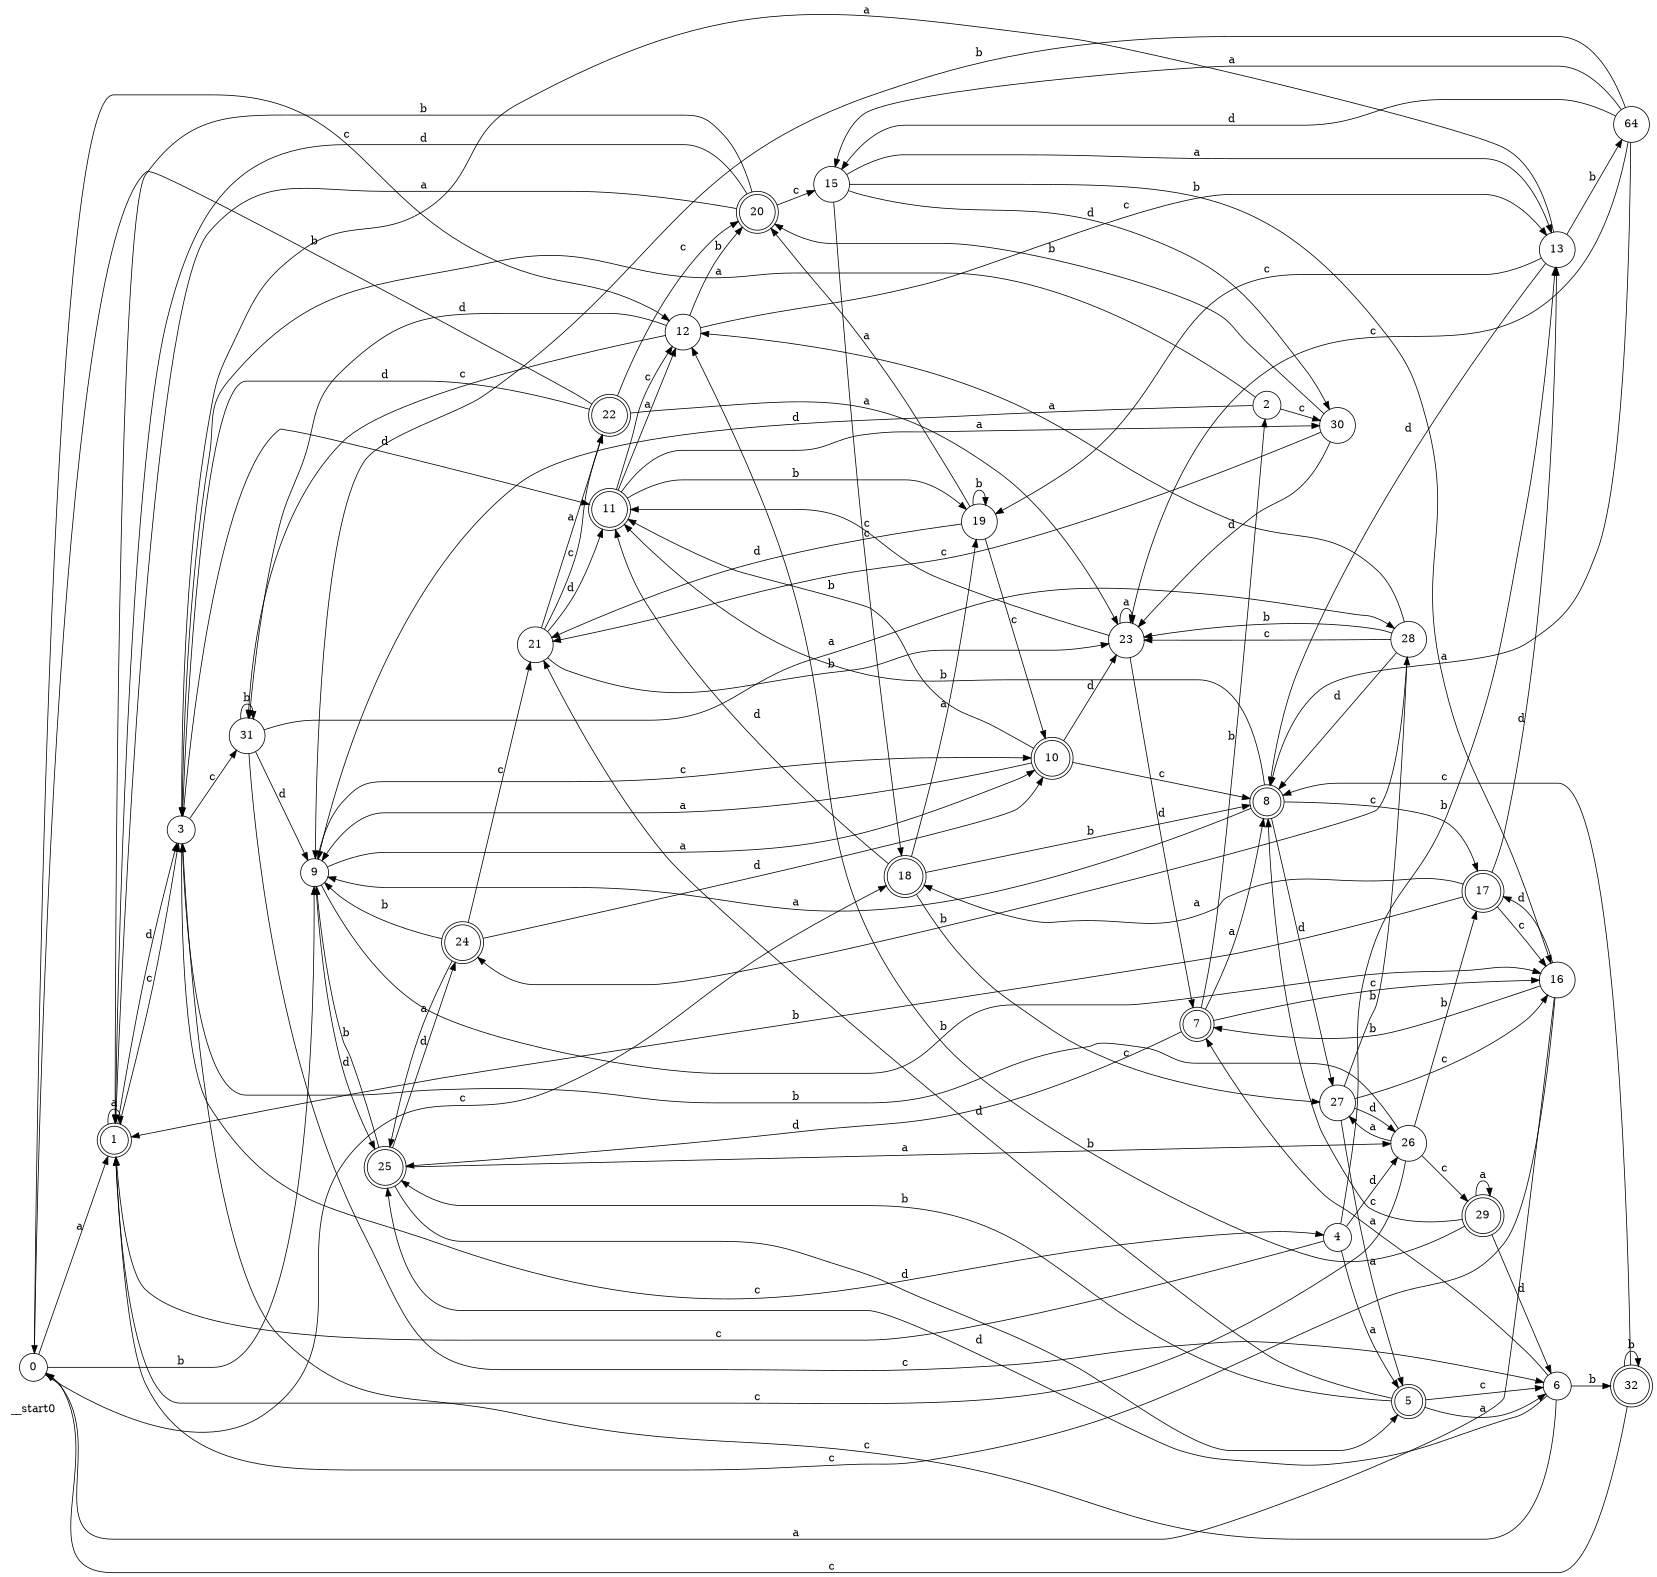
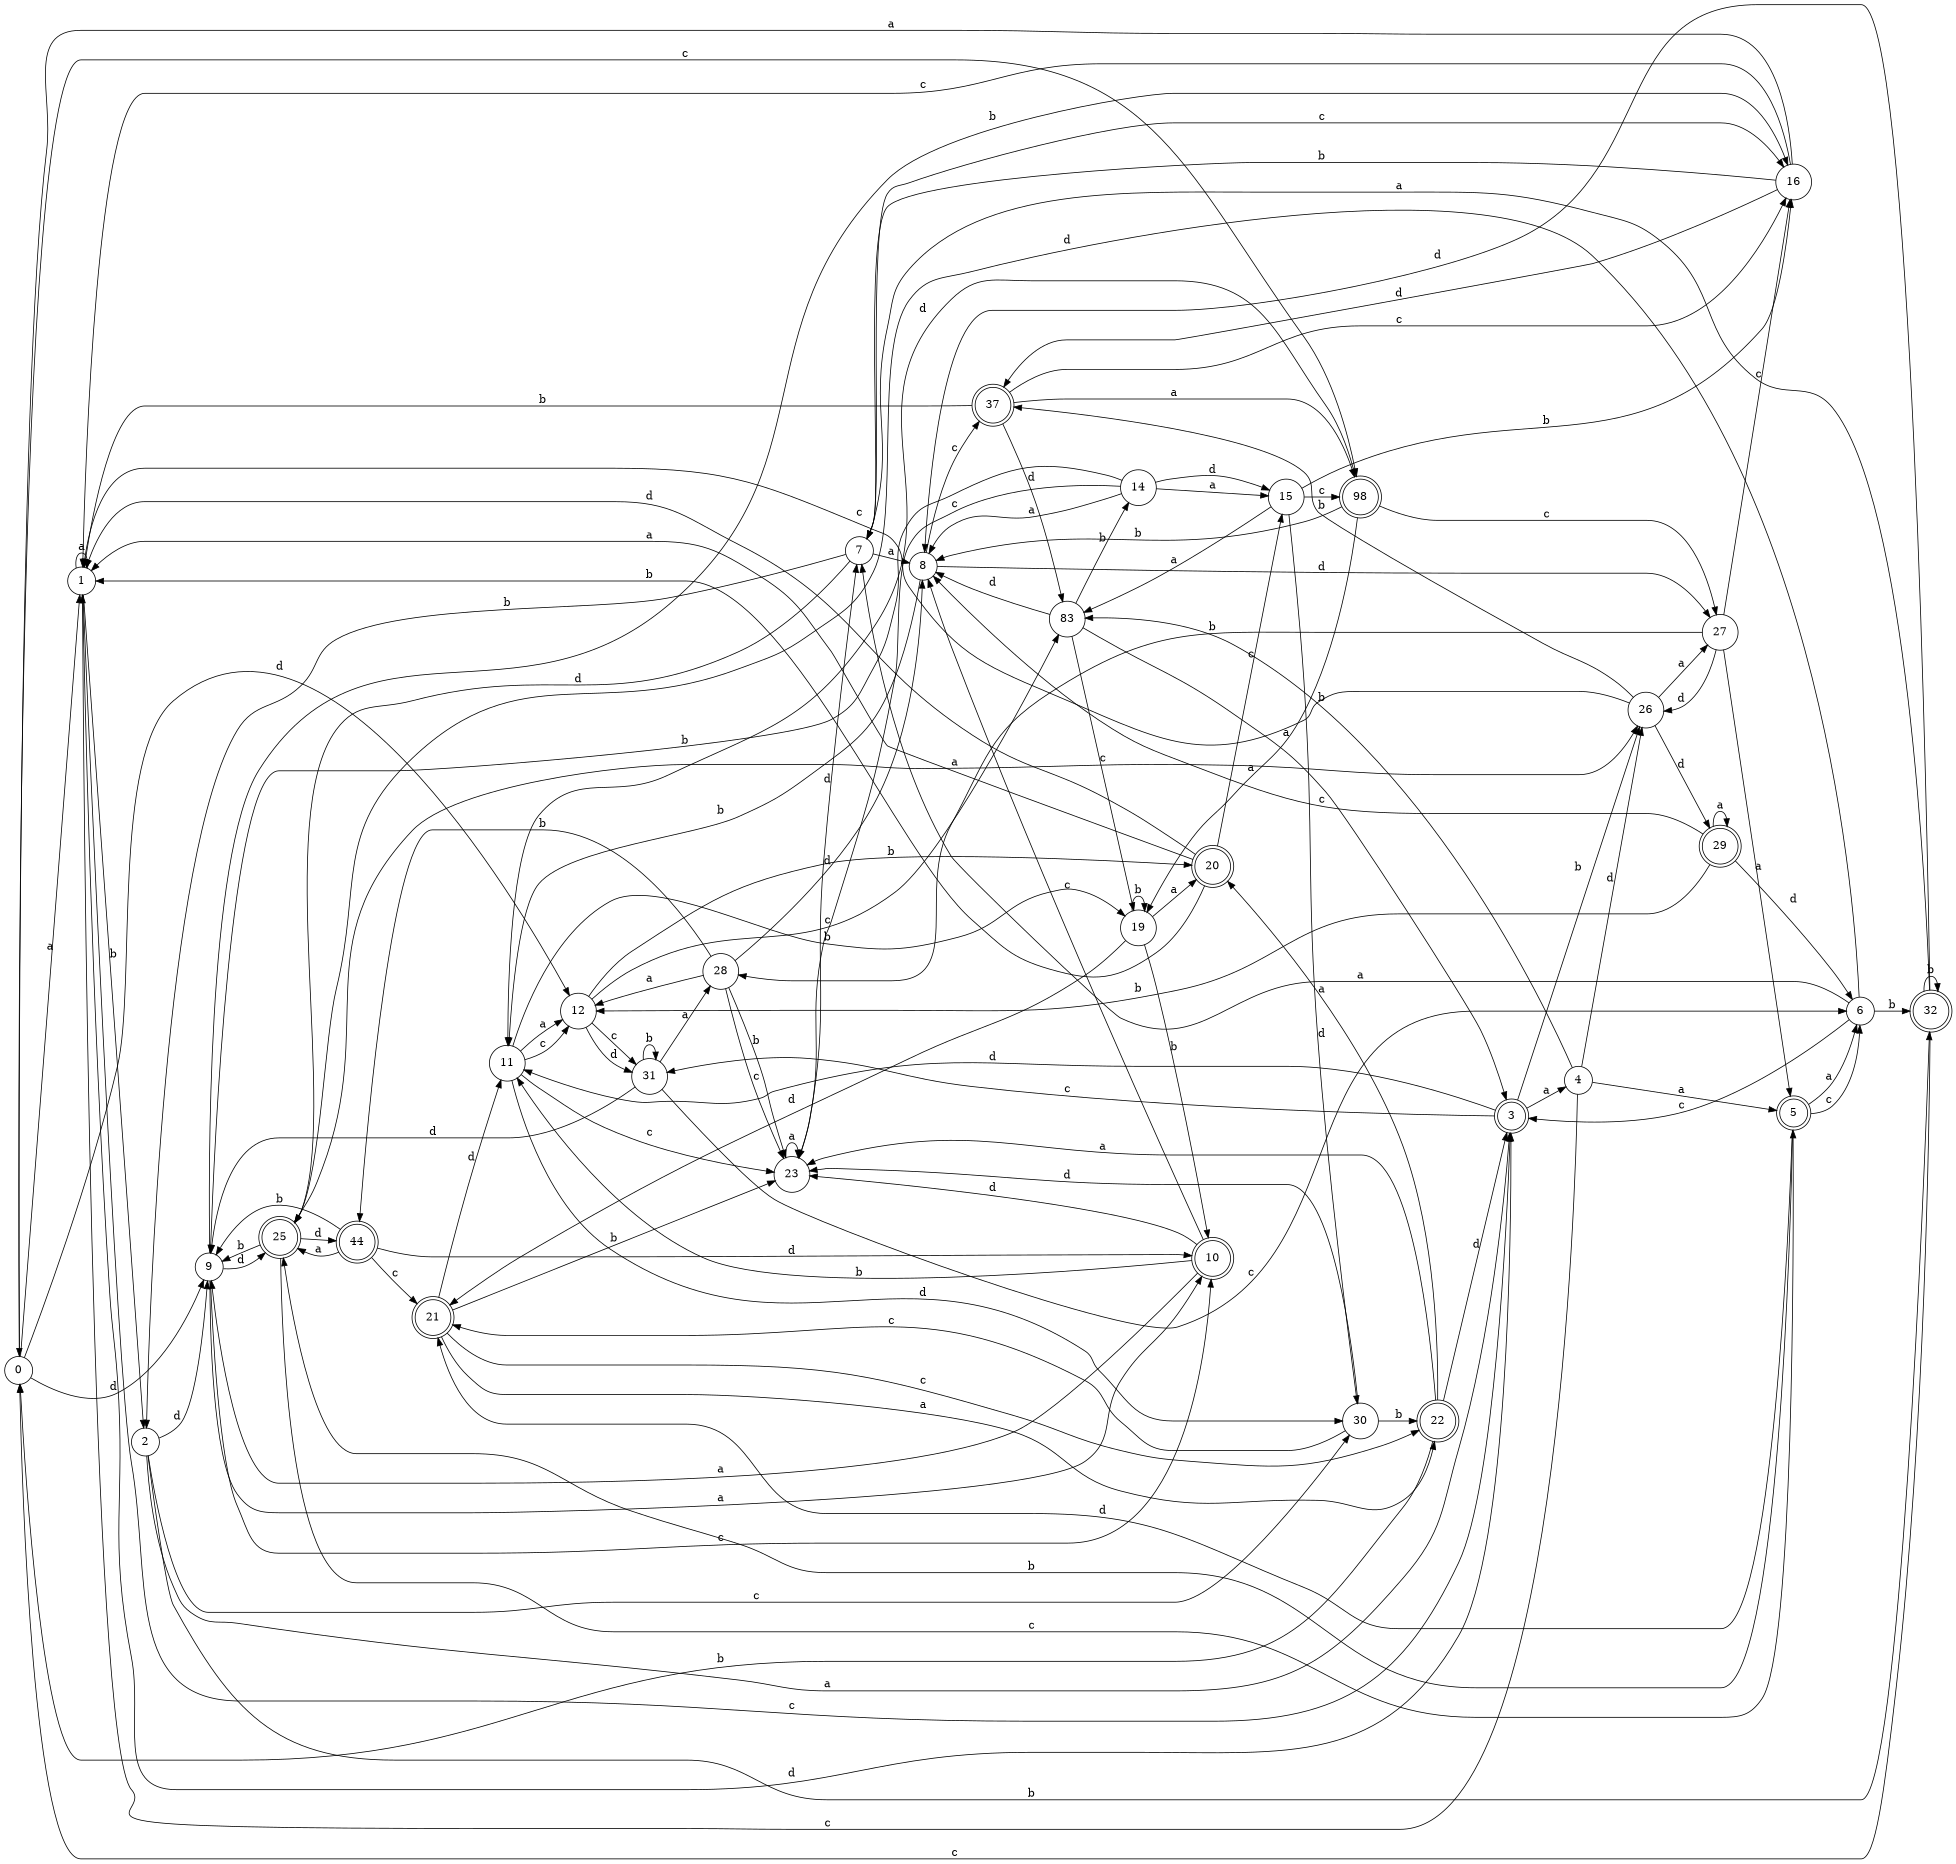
(1632, 124) -> (1138, 488)
(346, 135) -> (280, 667)
none -> (1615, 218)
(683, 248) -> (1322, 990)
(1557, 250) -> (1067, 619)
(1075, 265) -> (1394, 1421)
(979, 425) -> (923, 1293)
(610, 509) -> (507, 1063)
(880, 541) -> (637, 1140)
(1014, 620) -> (1174, 1047)
(535, 645) -> (433, 1318)
(1444, 777) -> (1438, 256)
(1267, 802) -> (923, 566)
(181, 830) -> (1512, 1116)
(905, 877) -> (1360, 497)
(1483, 891) -> (993, 405)
(800, 909) -> none
(463, 943) -> (357, 1242)
none -> (113, 1008)
(1197, 1024) -> (859, 551)
(711, 1103) -> (1574, 926)
(114, 1140) -> (82, 581)
(1444, 1169) -> (1681, 765)
(905, 1275) -> (1032, 1626)
(757, 1291) -> (1547, 1091)
(181, 1362) -> (114, 1387)
(33, 1409) -> none
none -> (1287, 1800)
